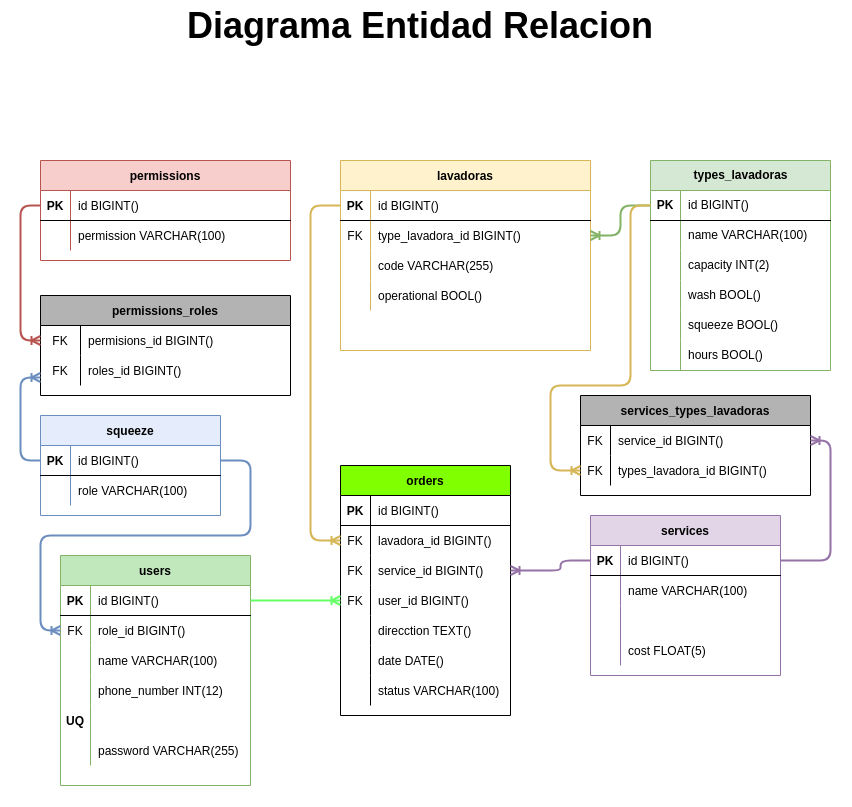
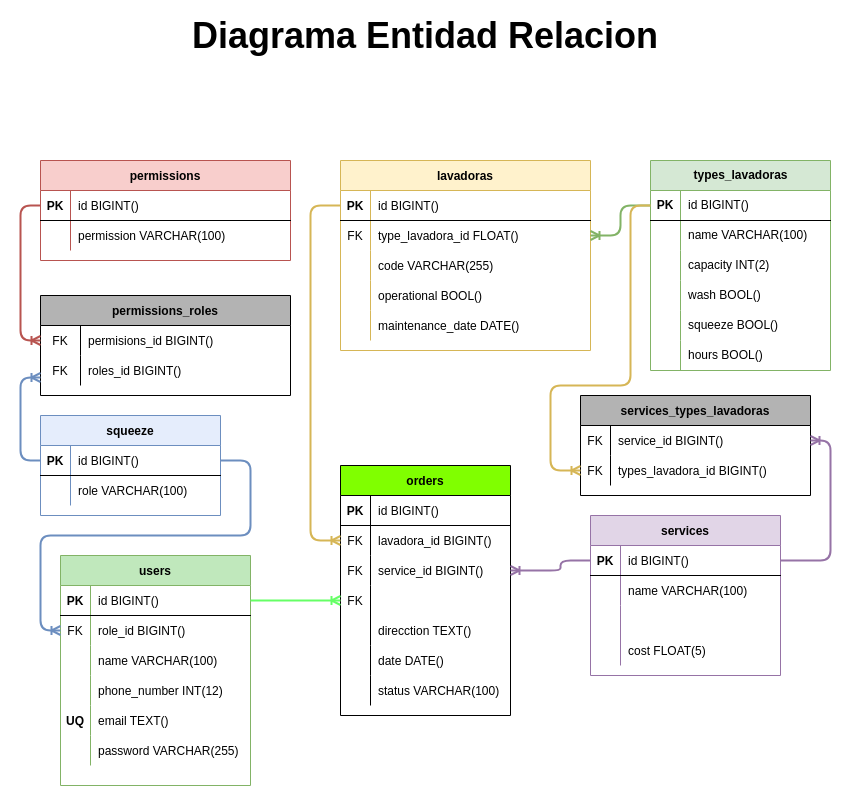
(421, 26) -> (426, 36)
(457, 236) -> (454, 236)
none -> (481, 326)
(441, 601) -> none
none -> (171, 721)
